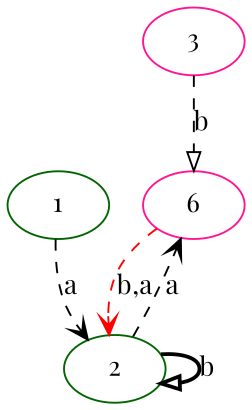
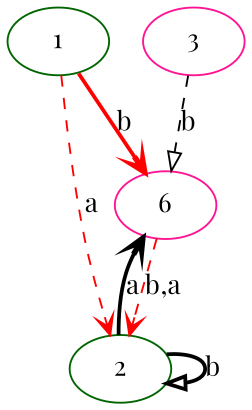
none -> (107, 116)
(59, 284) -> (77, 197)
(154, 297) -> (122, 293)
